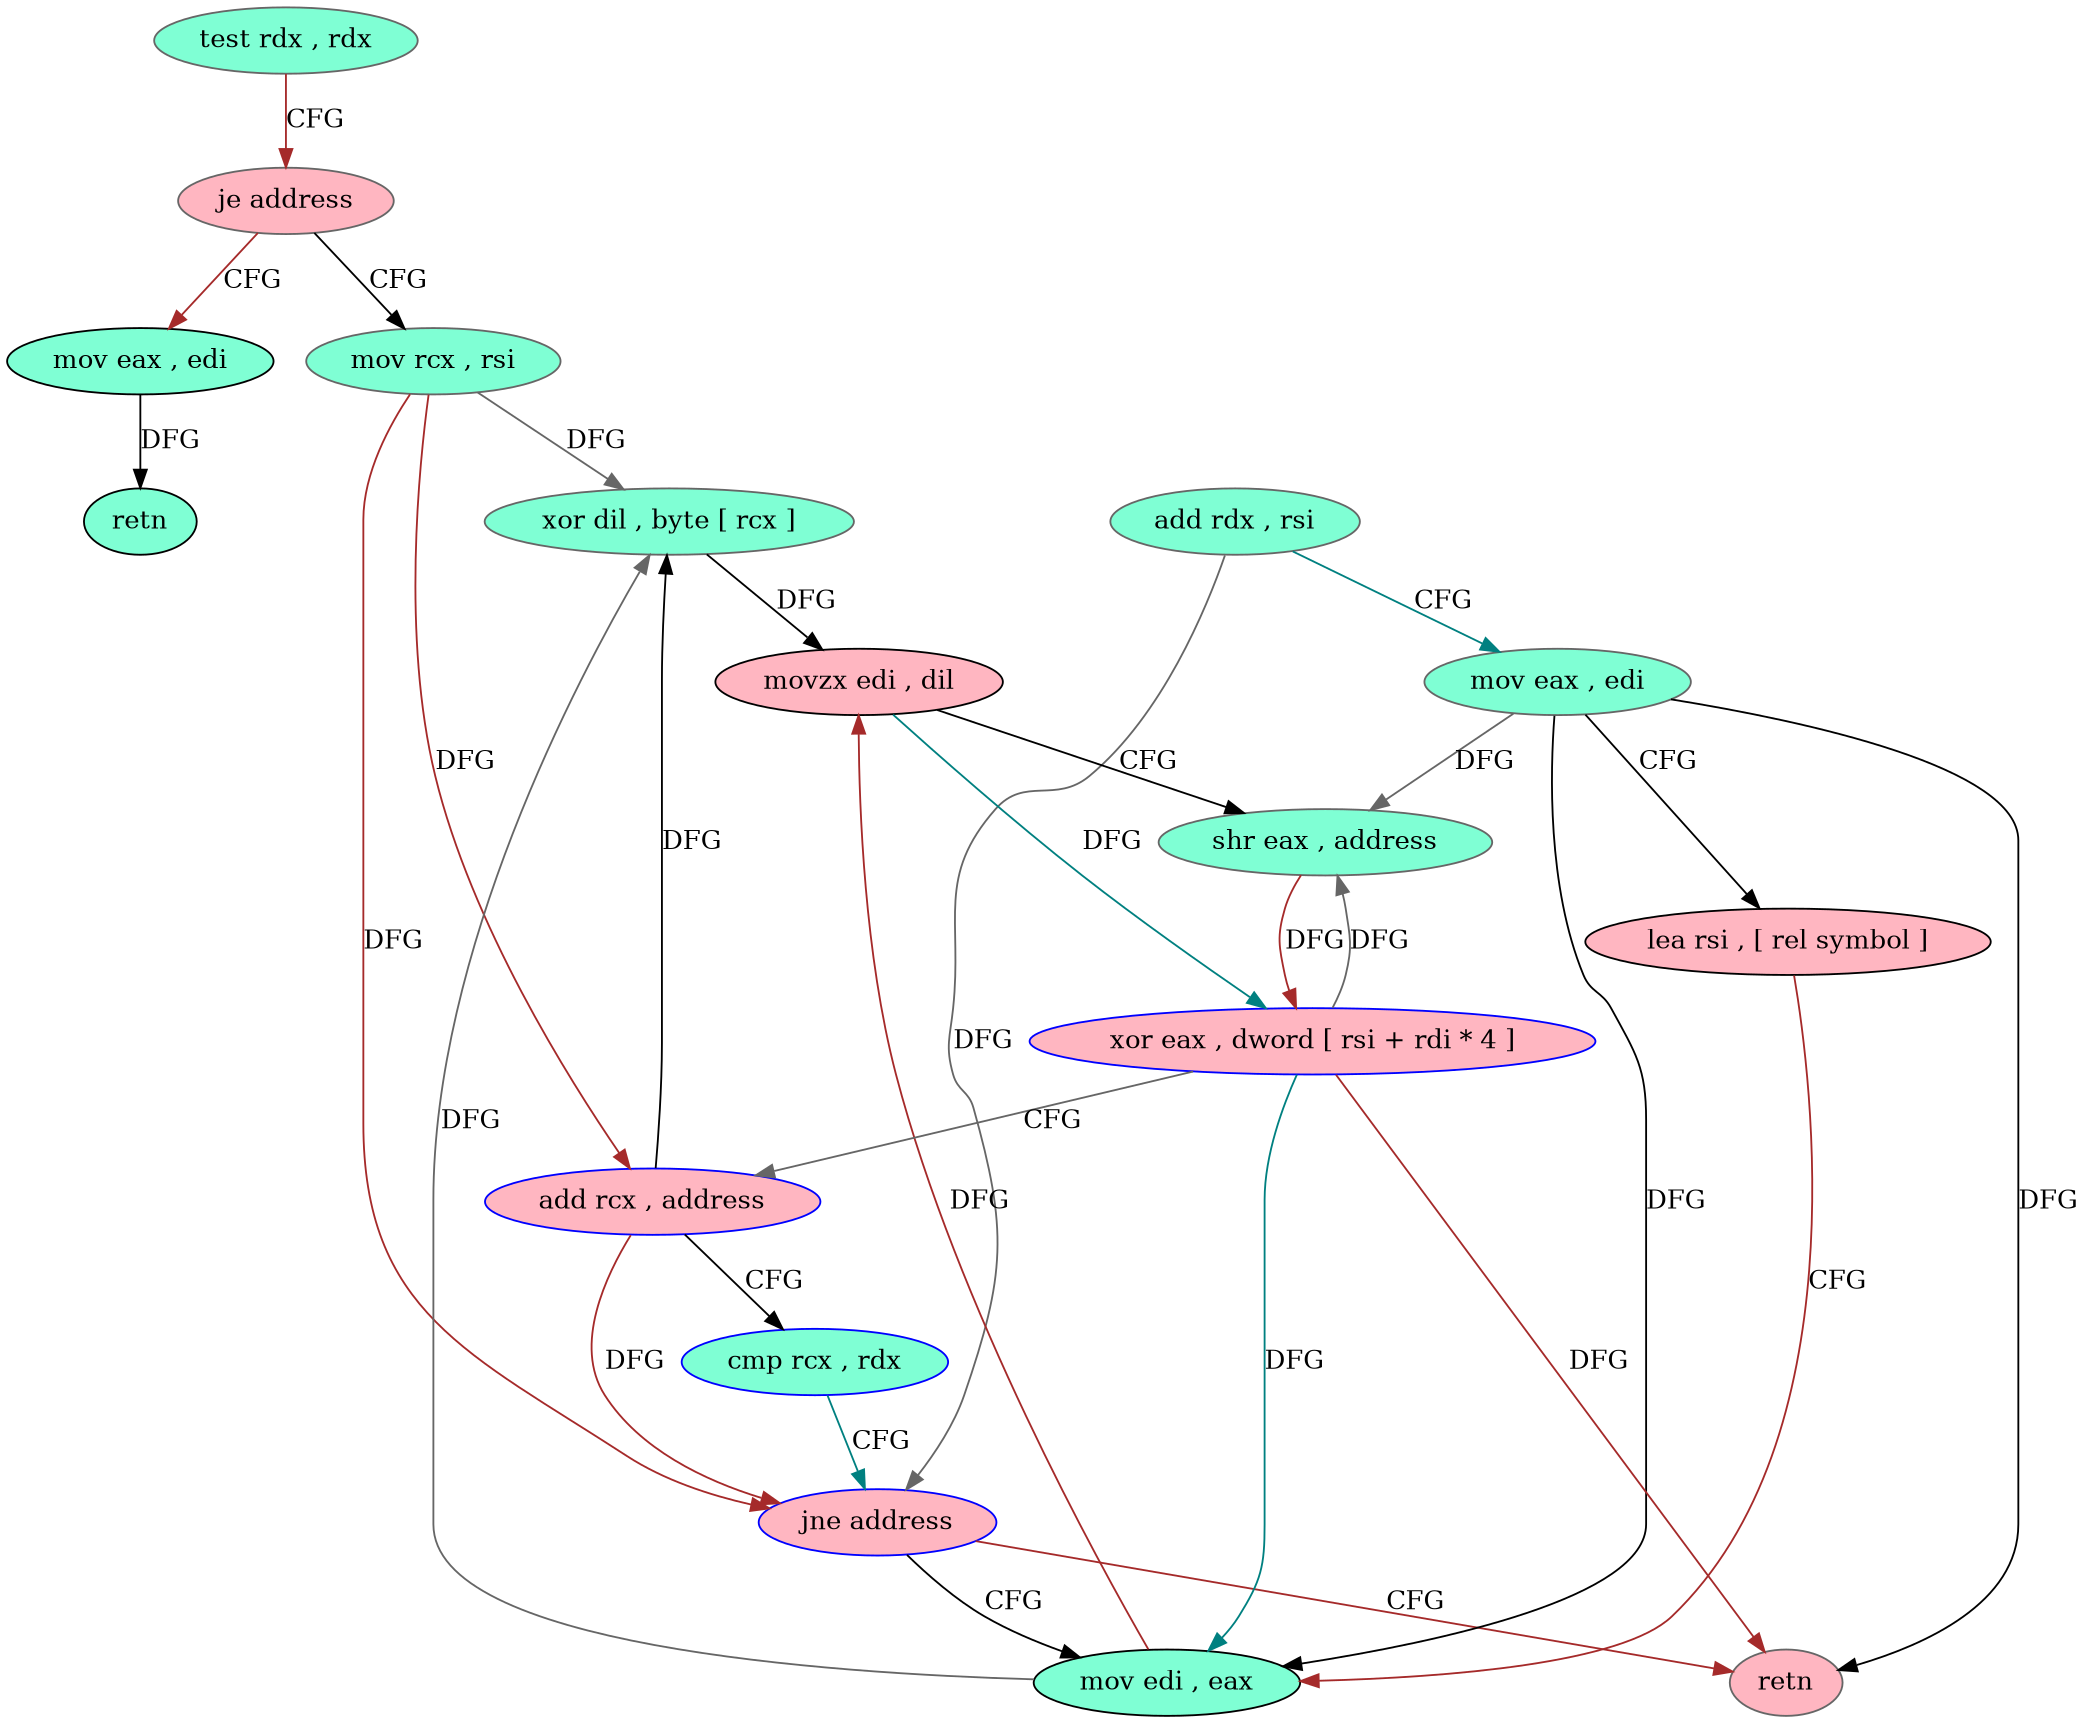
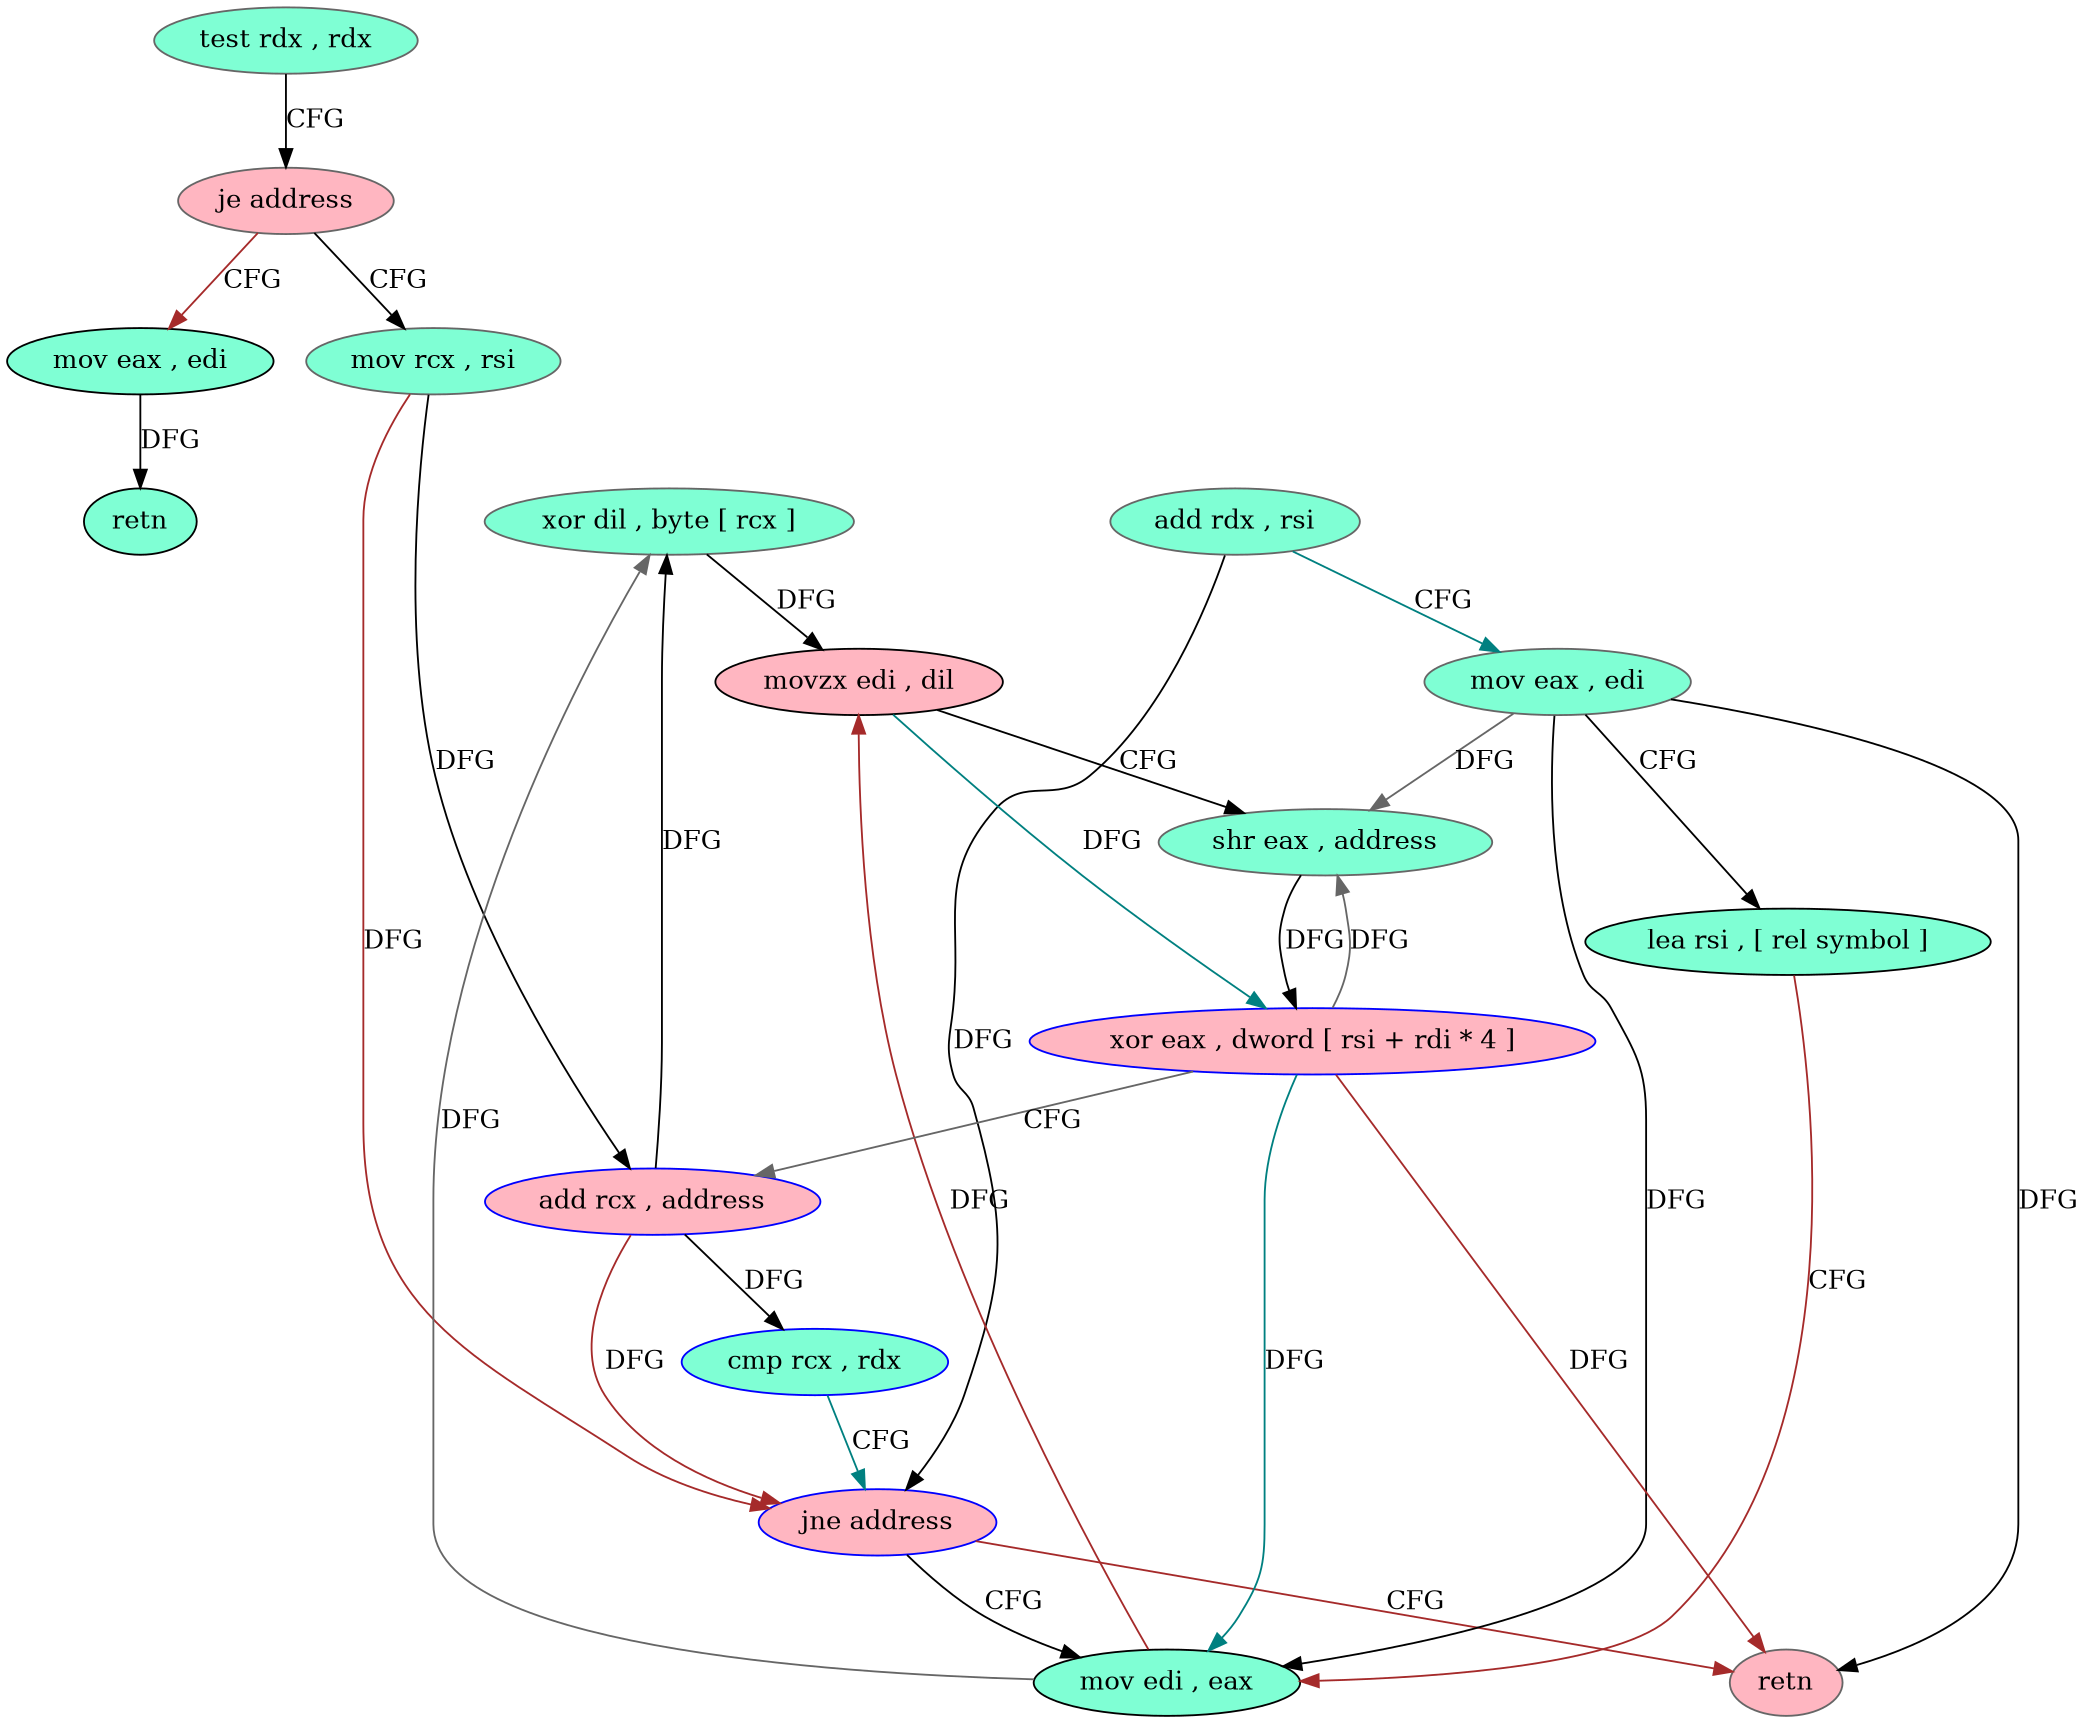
(286, 111) -> (286, 111)
(543, 436) -> none
(441, 794) -> (441, 794)
(1280, 931) -> (1280, 931)
(1788, 942) -> (1788, 942)
(955, 968) -> (955, 968)
(774, 1282) -> (774, 1282)
